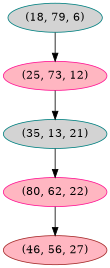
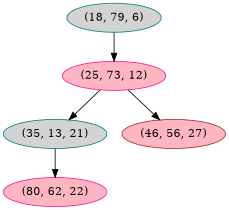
(55, 217) -> (141, 102)
